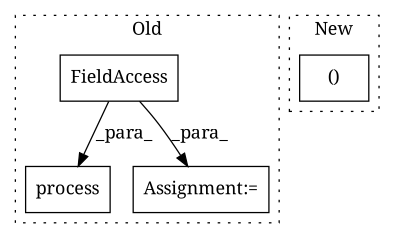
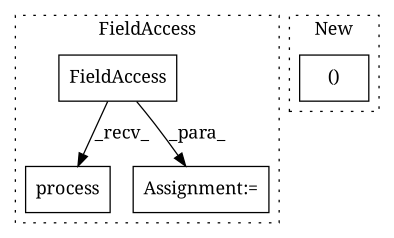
(147, 30) -> (147, 30)
(125, 134) -> (122, 134)
